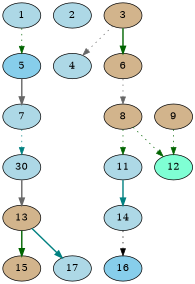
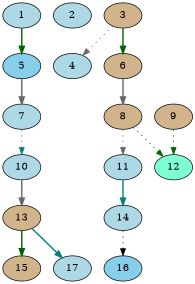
(22, 37) -> (22, 37)
(123, 88) -> (123, 88)
(123, 139) -> (123, 139)
(22, 167) -> (22, 167)
